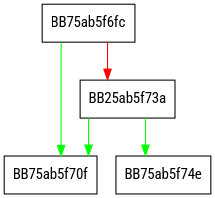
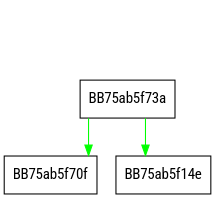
(89, 23) -> none
(128, 99) -> (128, 99)
(163, 175) -> (163, 175)
